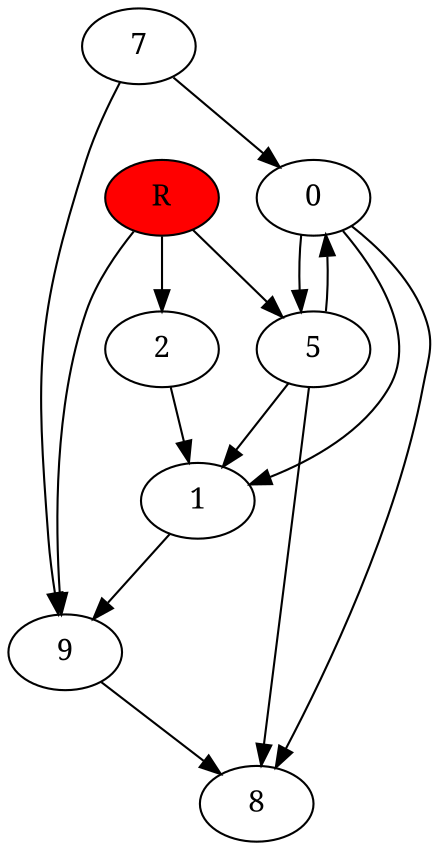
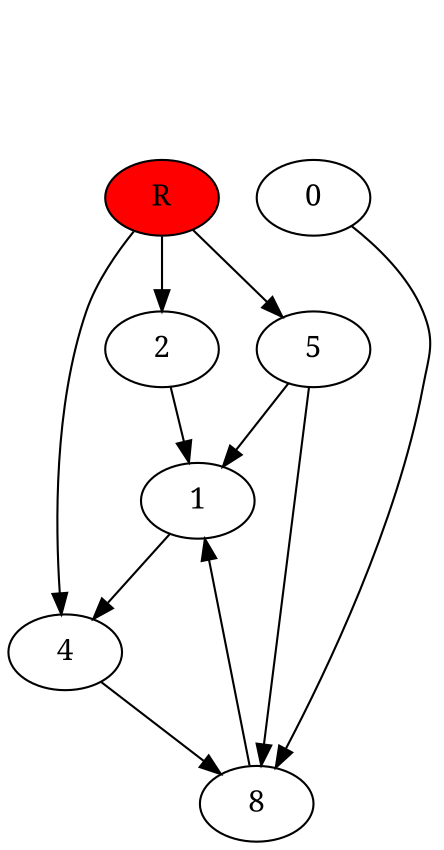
(139, 46) -> none
(299, 263) -> none
(328, 284) -> none
(393, 377) -> (229, 663)
(65, 652) -> (65, 652)
